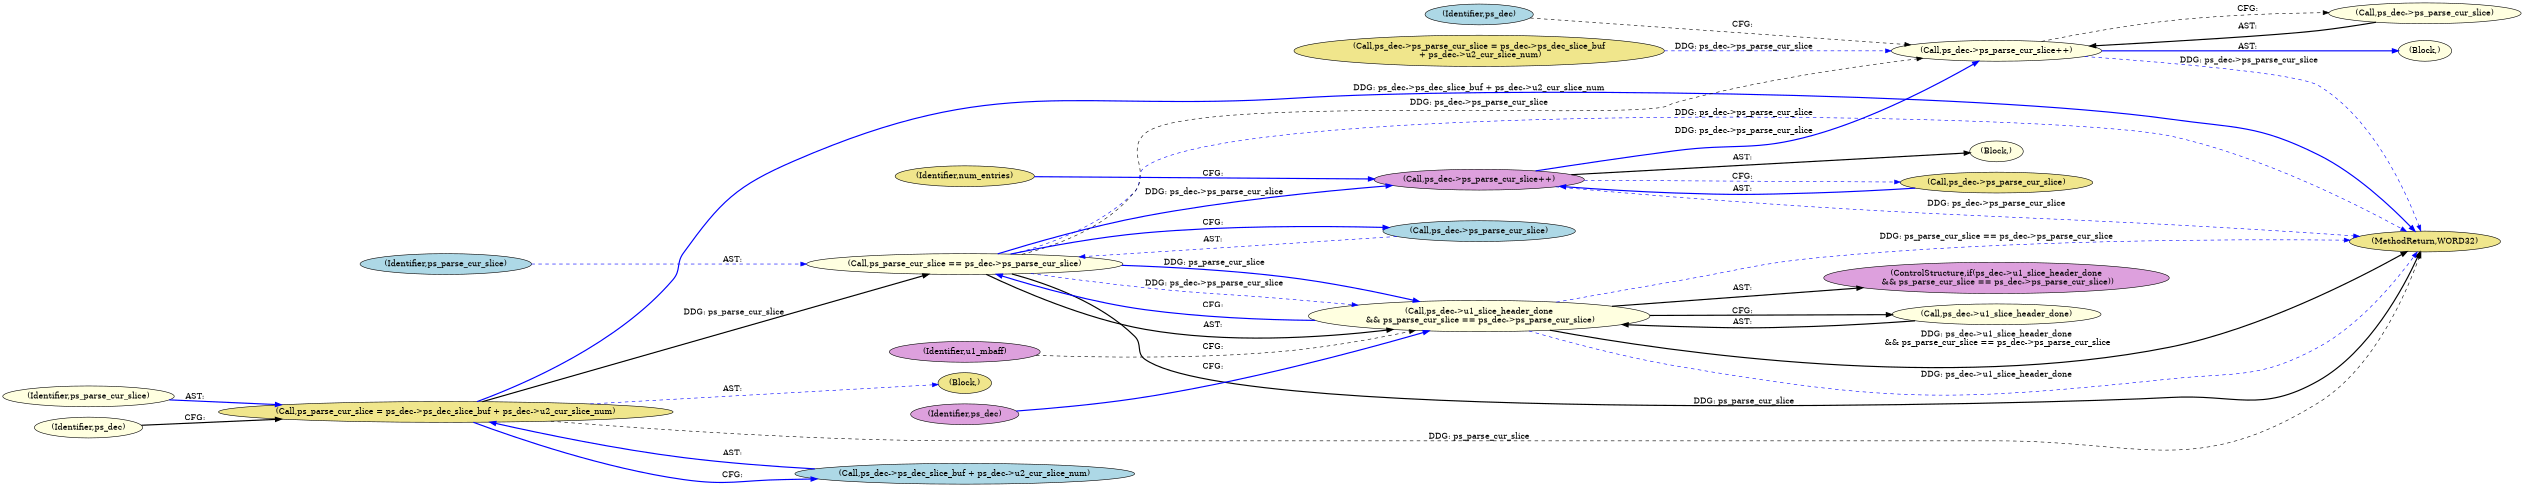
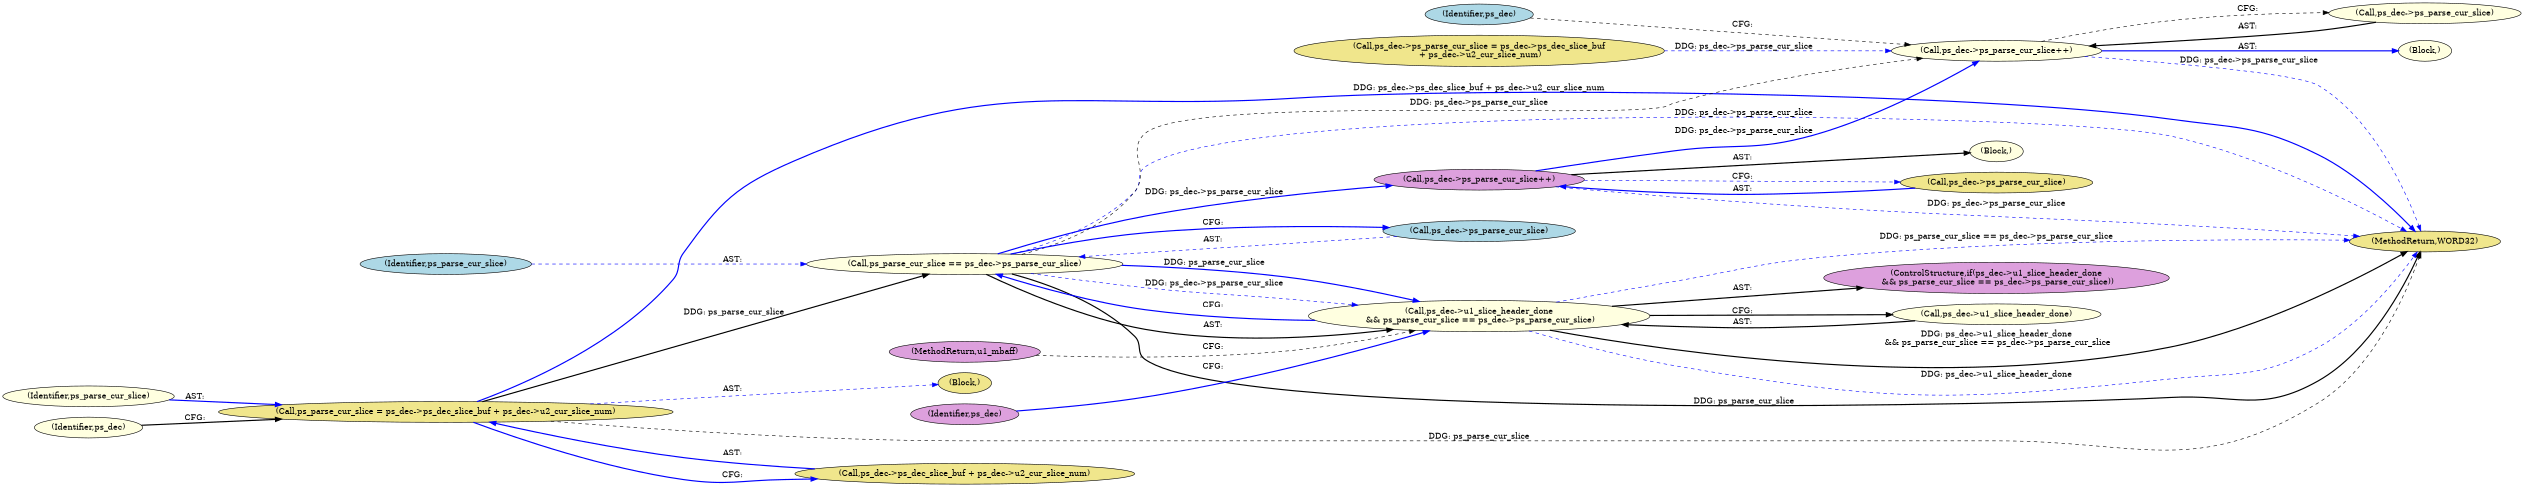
(965, 176) -> none
(965, 352) -> (965, 352)
(965, 474) -> (965, 474)
